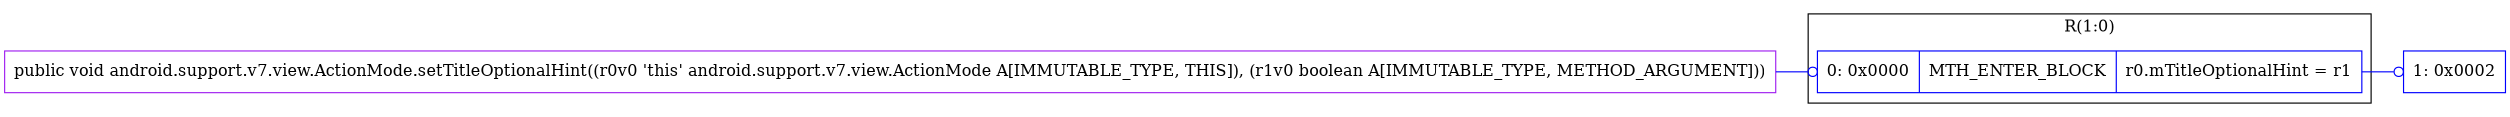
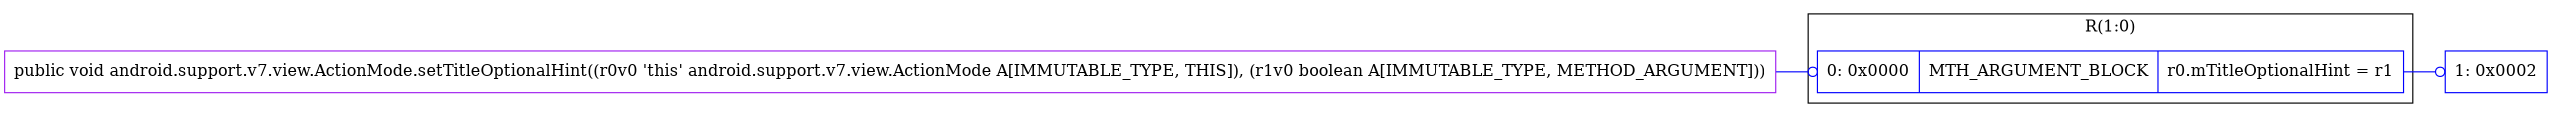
(2018, 71) -> (2039, 71)
